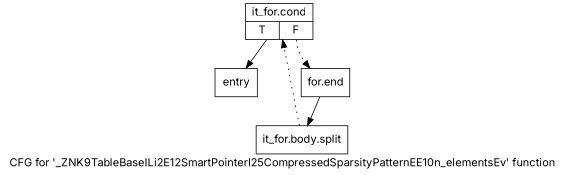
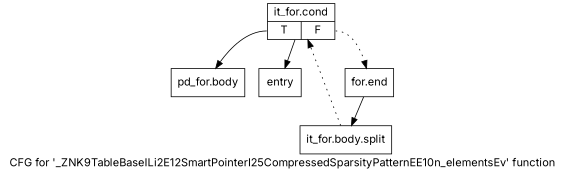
none -> (208, 83)
